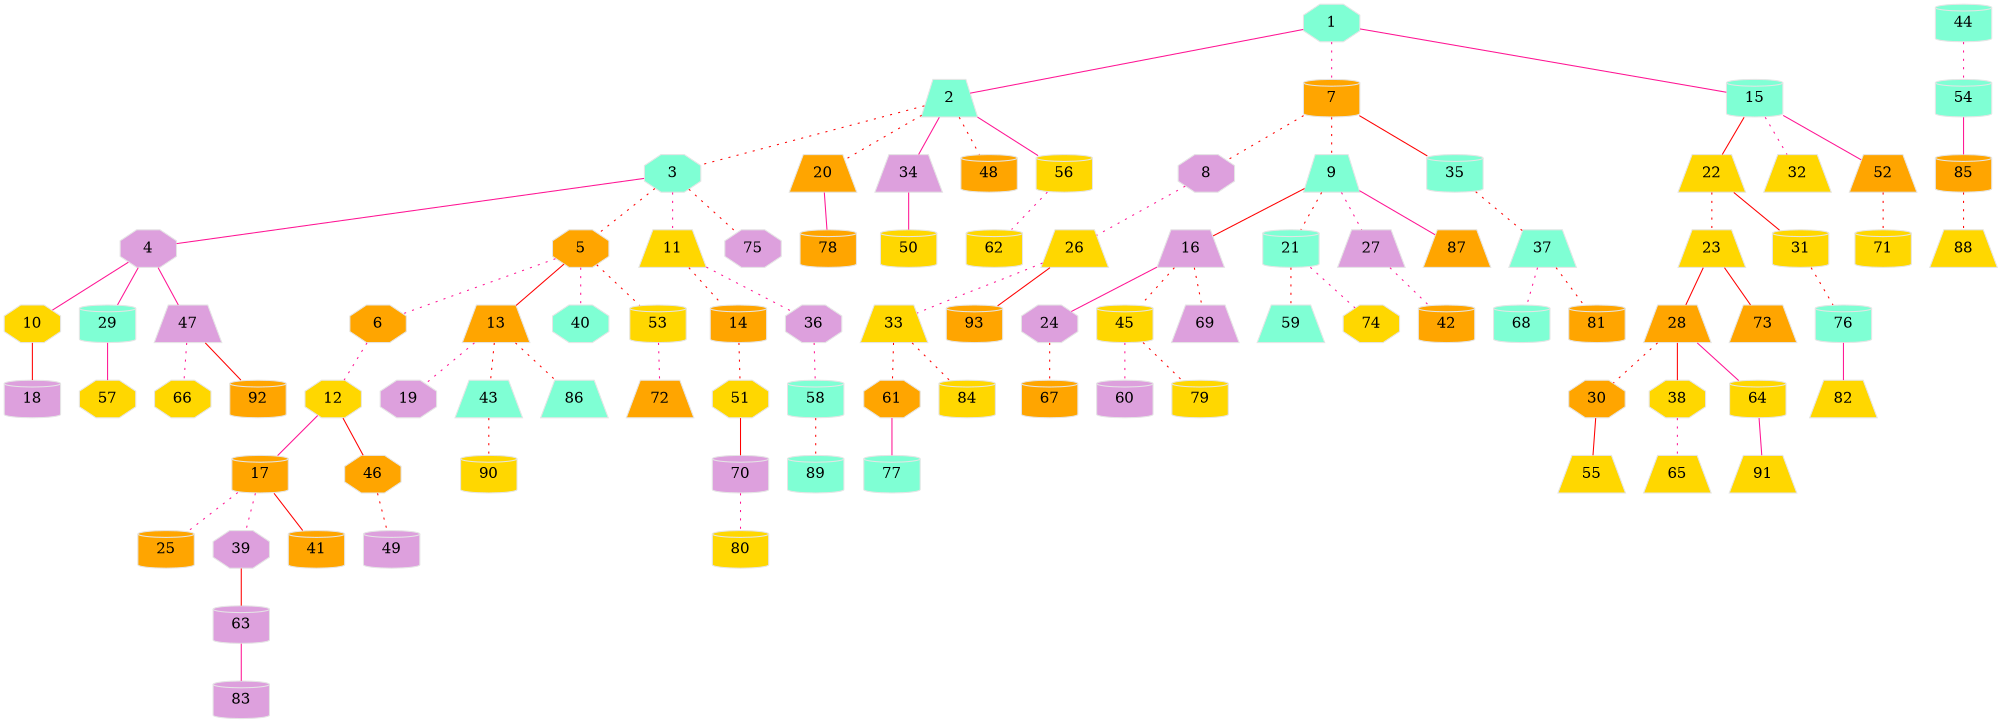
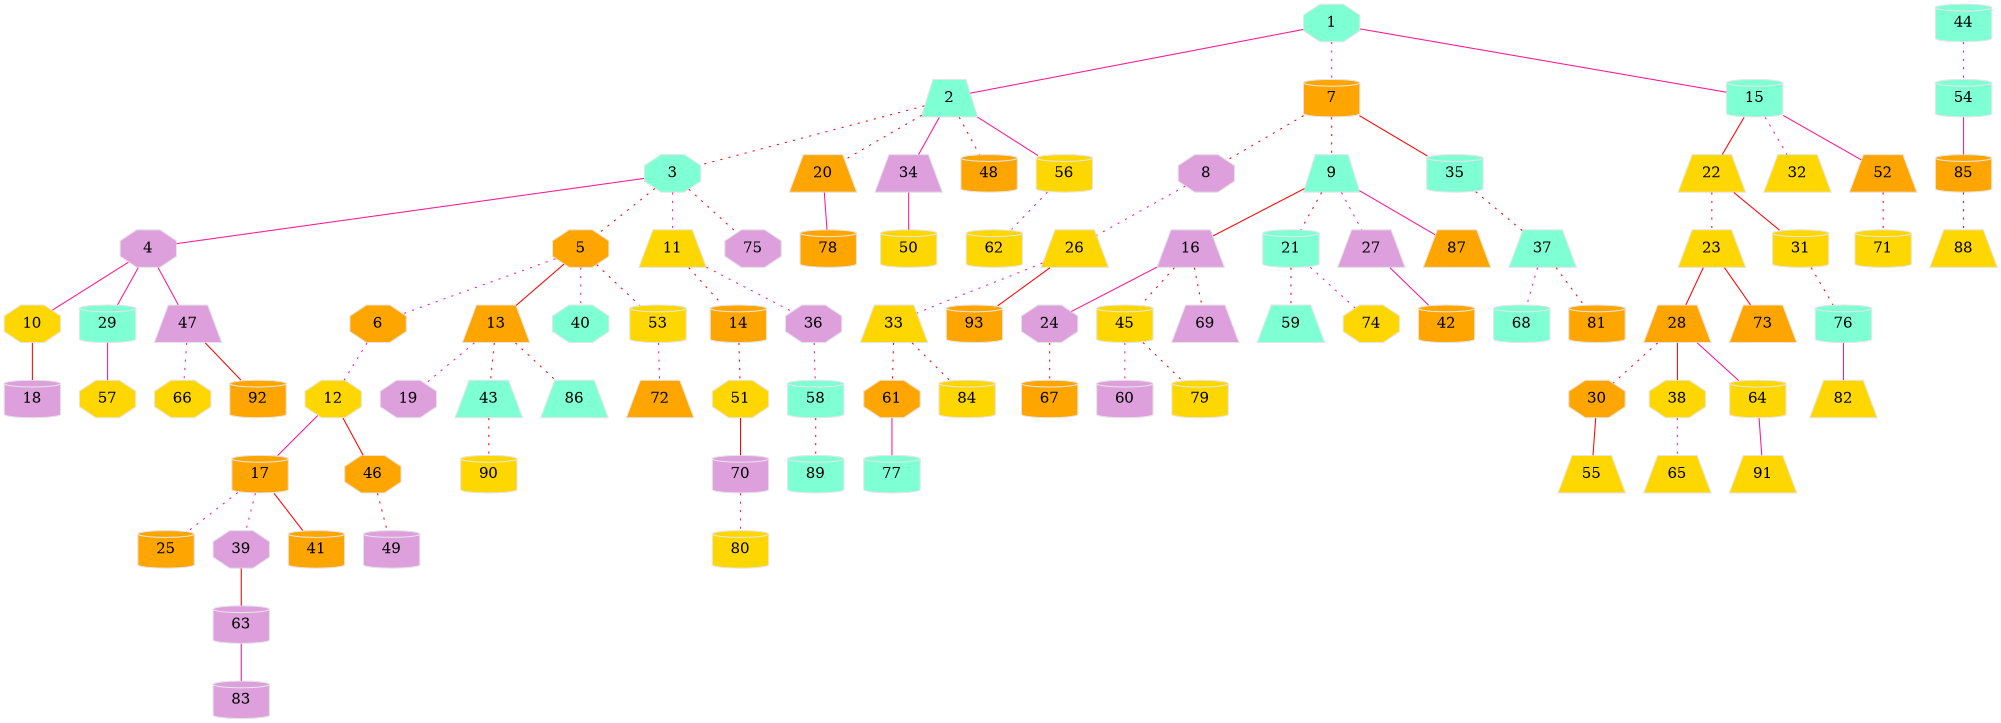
(1409, 286) -> (1409, 286)
